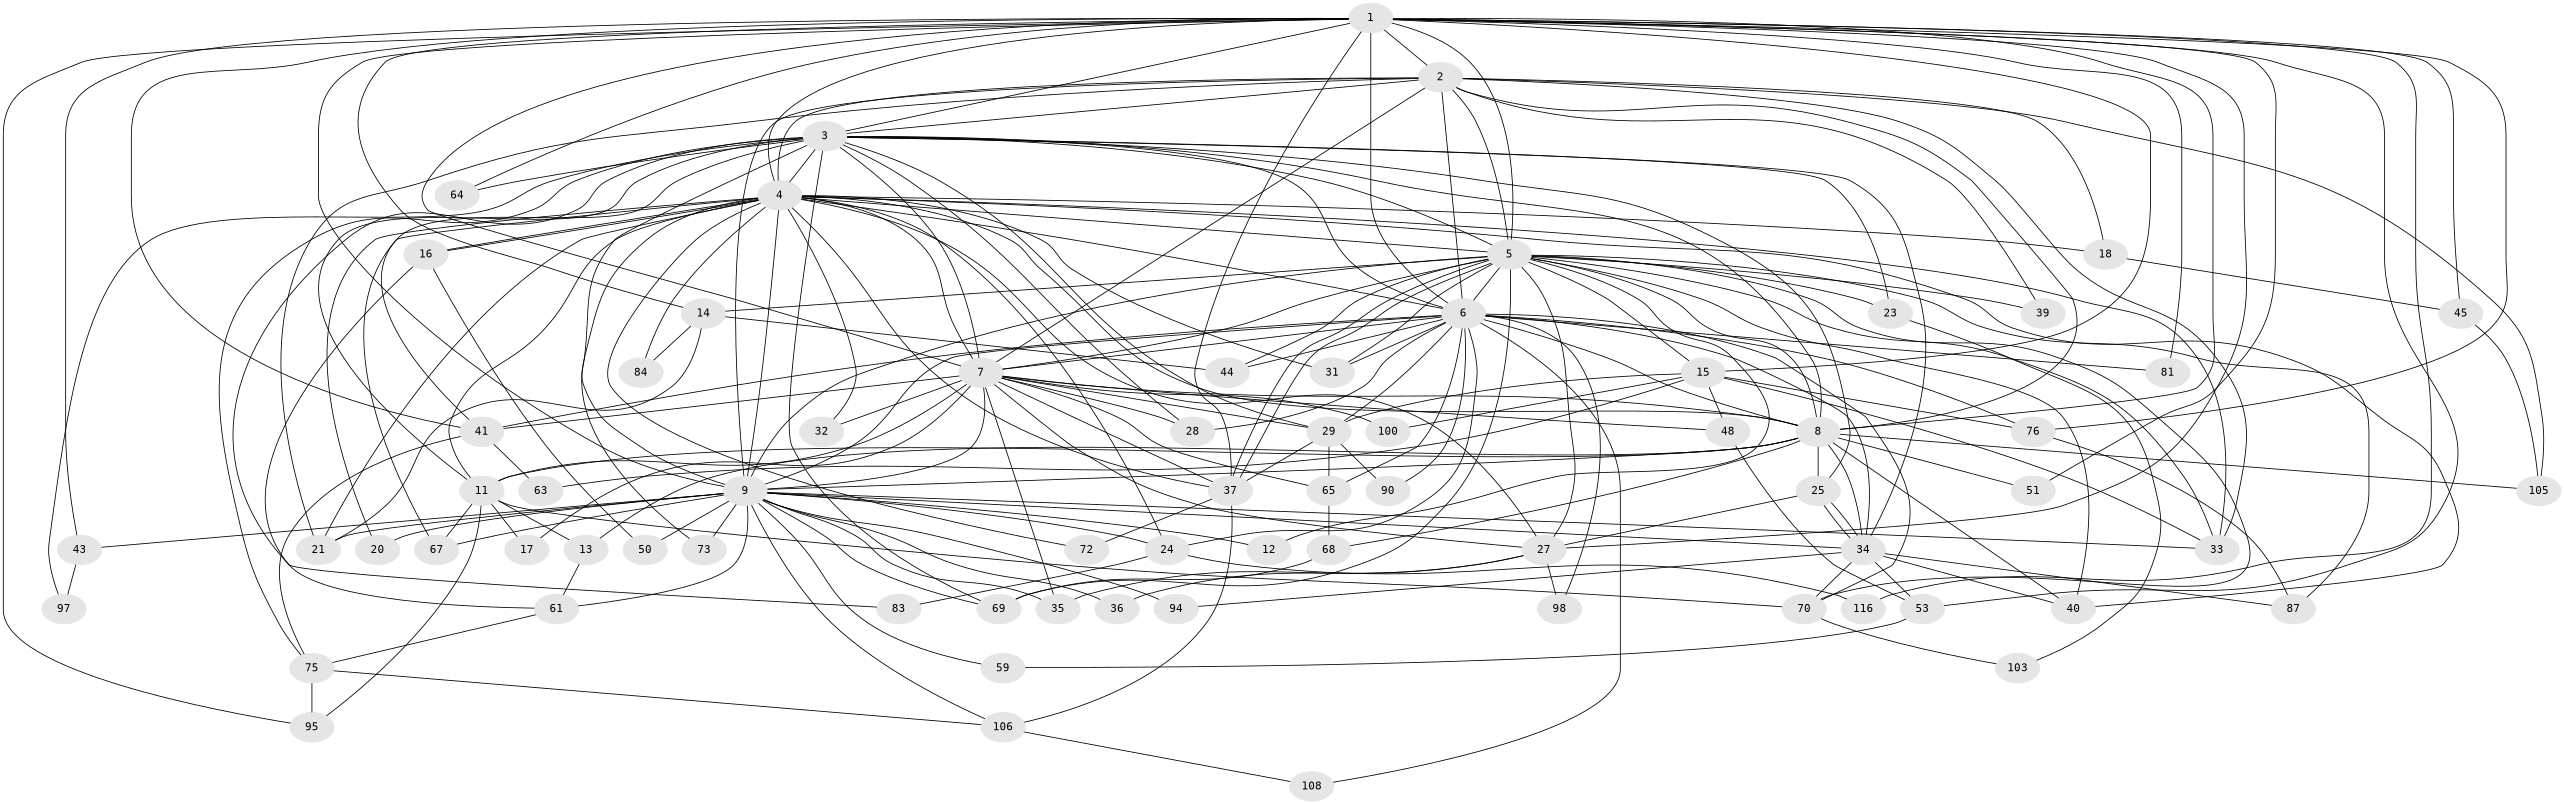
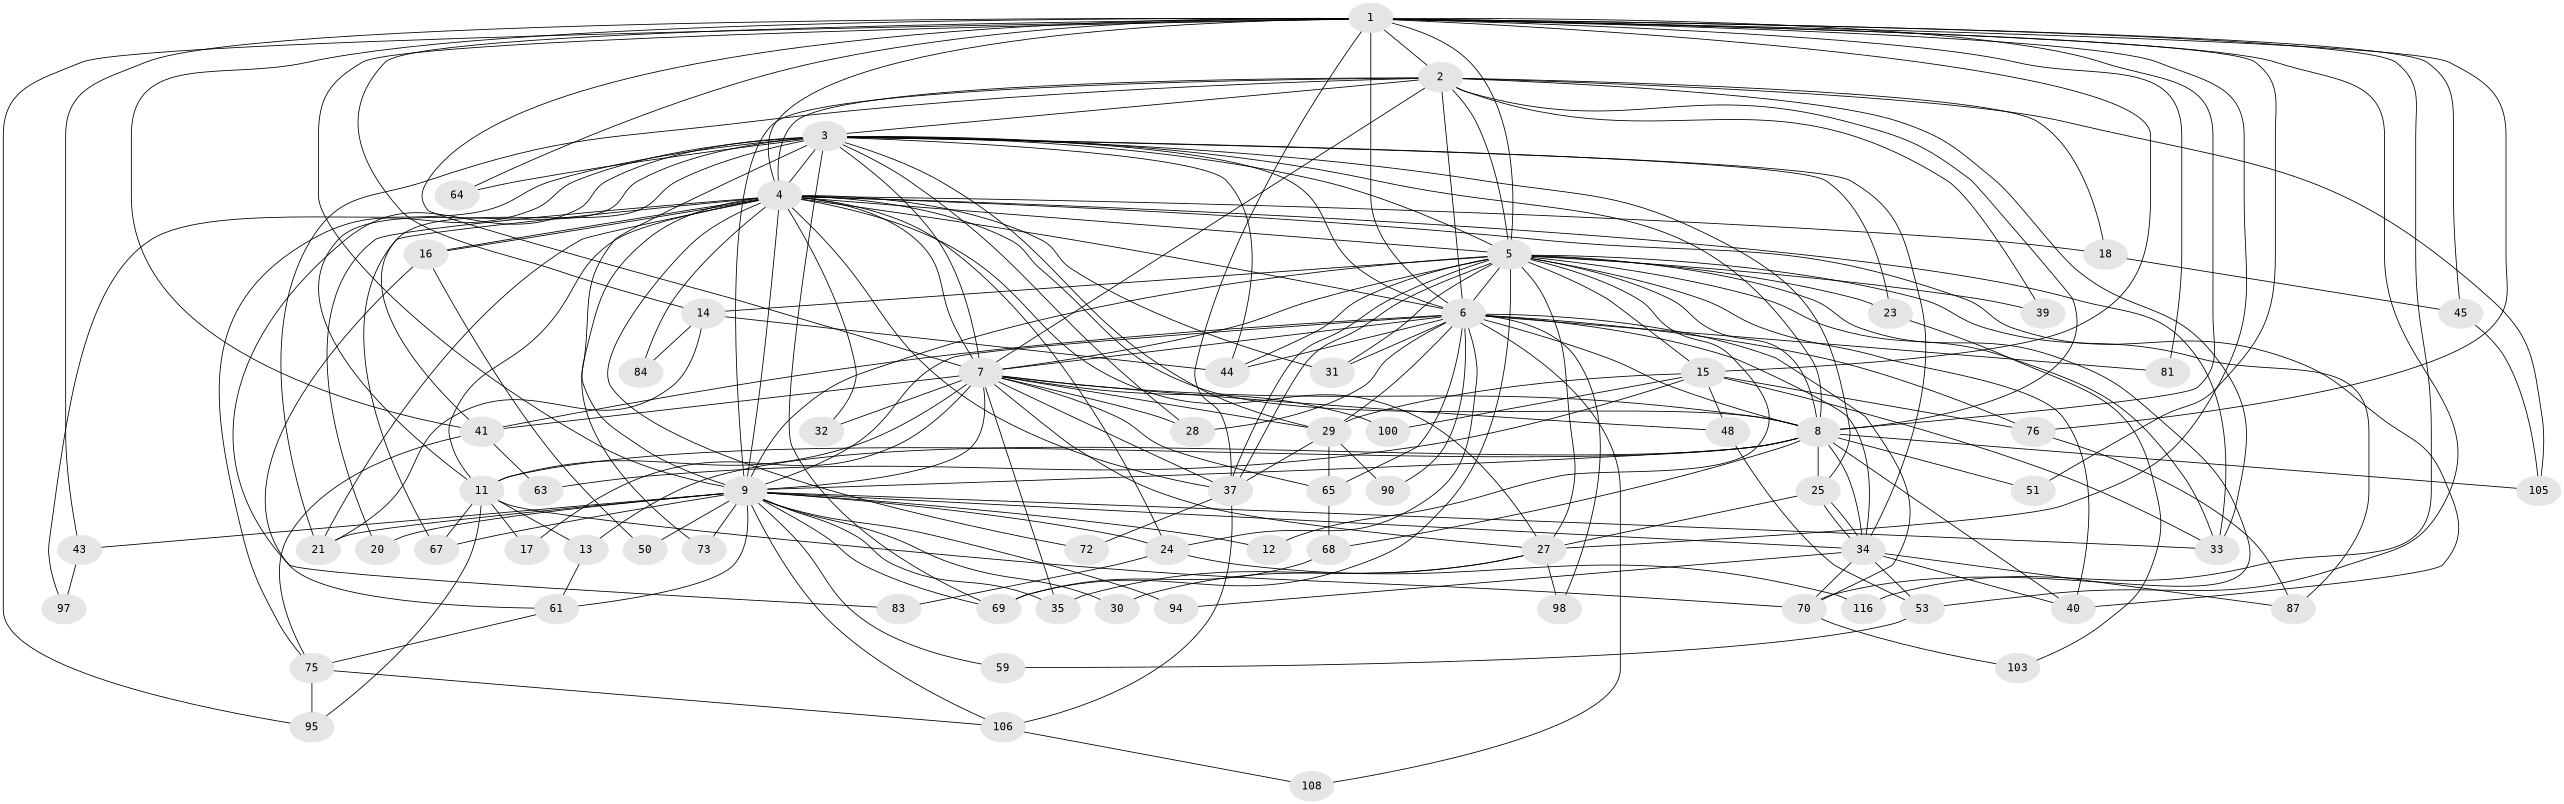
(1098, 77) -> (1131, 158)
(1117, 609) -> (1117, 609)
